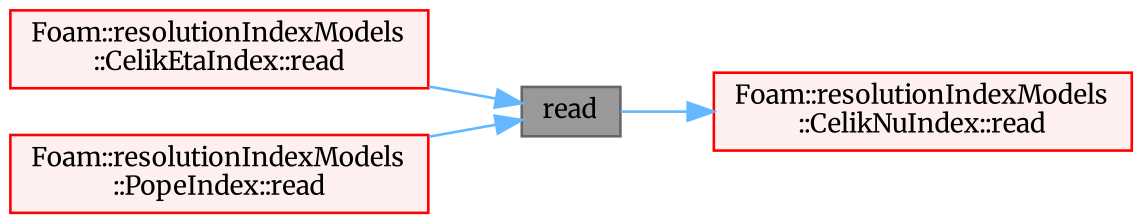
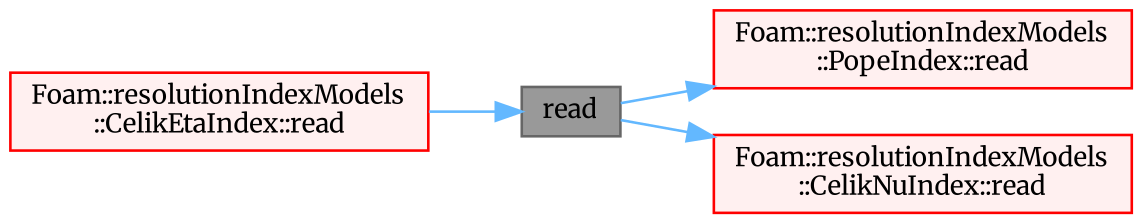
(462, 131) -> (654, 97)
